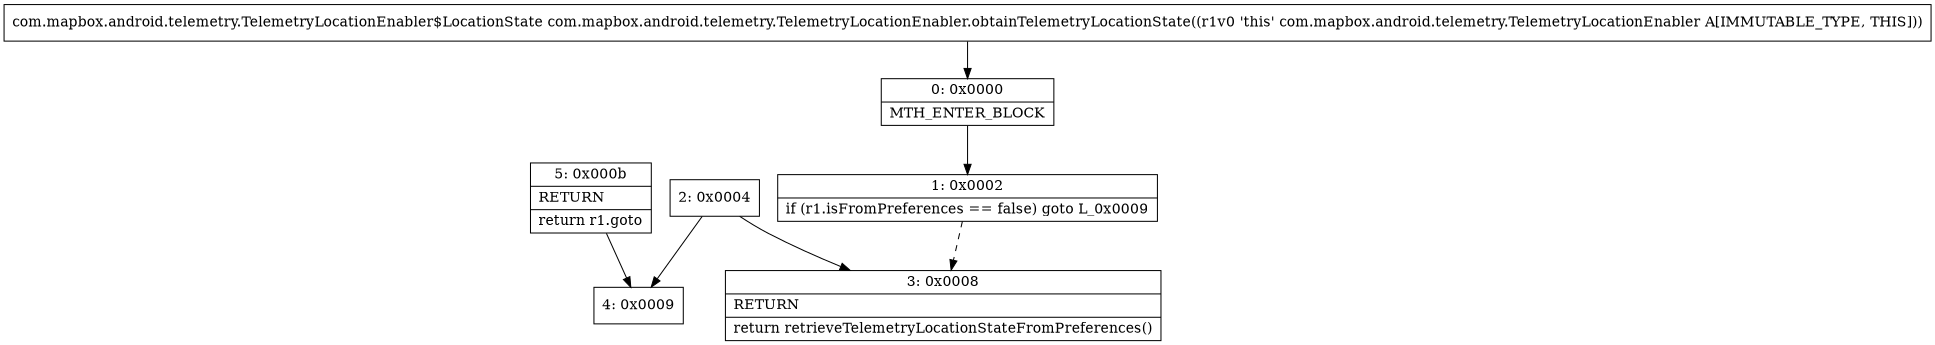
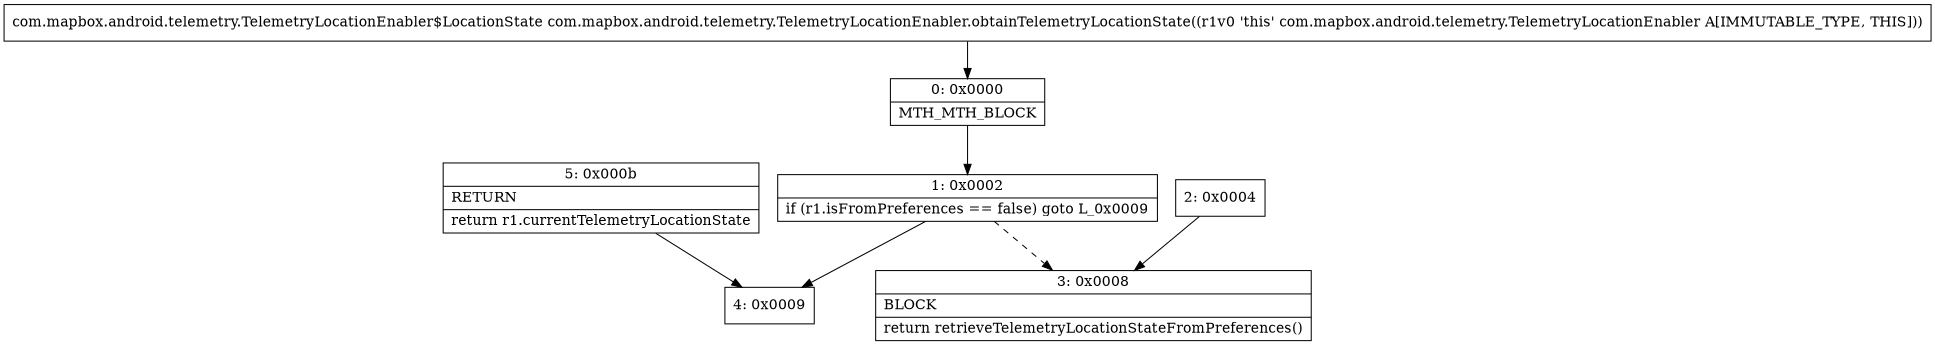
(968, 113) -> (968, 113)
(591, 221) -> (601, 221)
(680, 248) -> (868, 252)
(767, 305) -> (910, 305)
